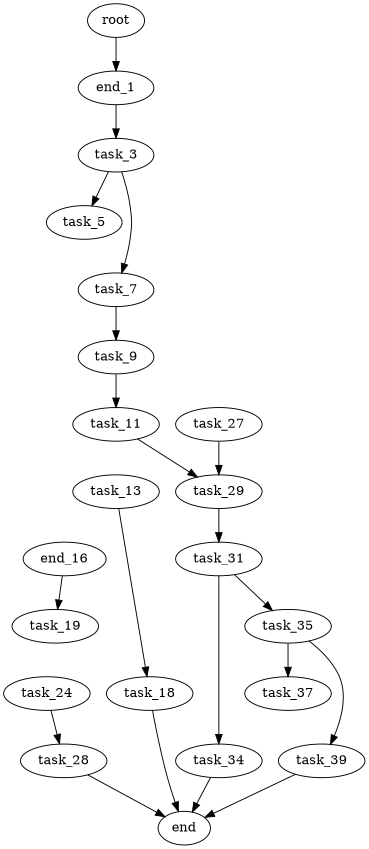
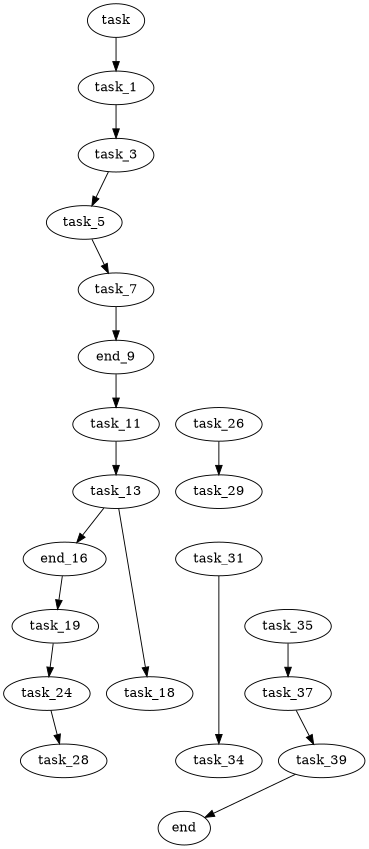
(116, 21) -> (116, 21)
(116, 88) -> (116, 88)
(131, 218) -> (98, 252)
(116, 357) -> (116, 357)
(219, 424) -> (219, 424)
(163, 455) -> (116, 453)
(219, 521) -> none
none -> (93, 522)
(250, 589) -> none
none -> (52, 655)
(342, 683) -> (303, 723)
(162, 757) -> none
(204, 791) -> none
(122, 794) -> none
